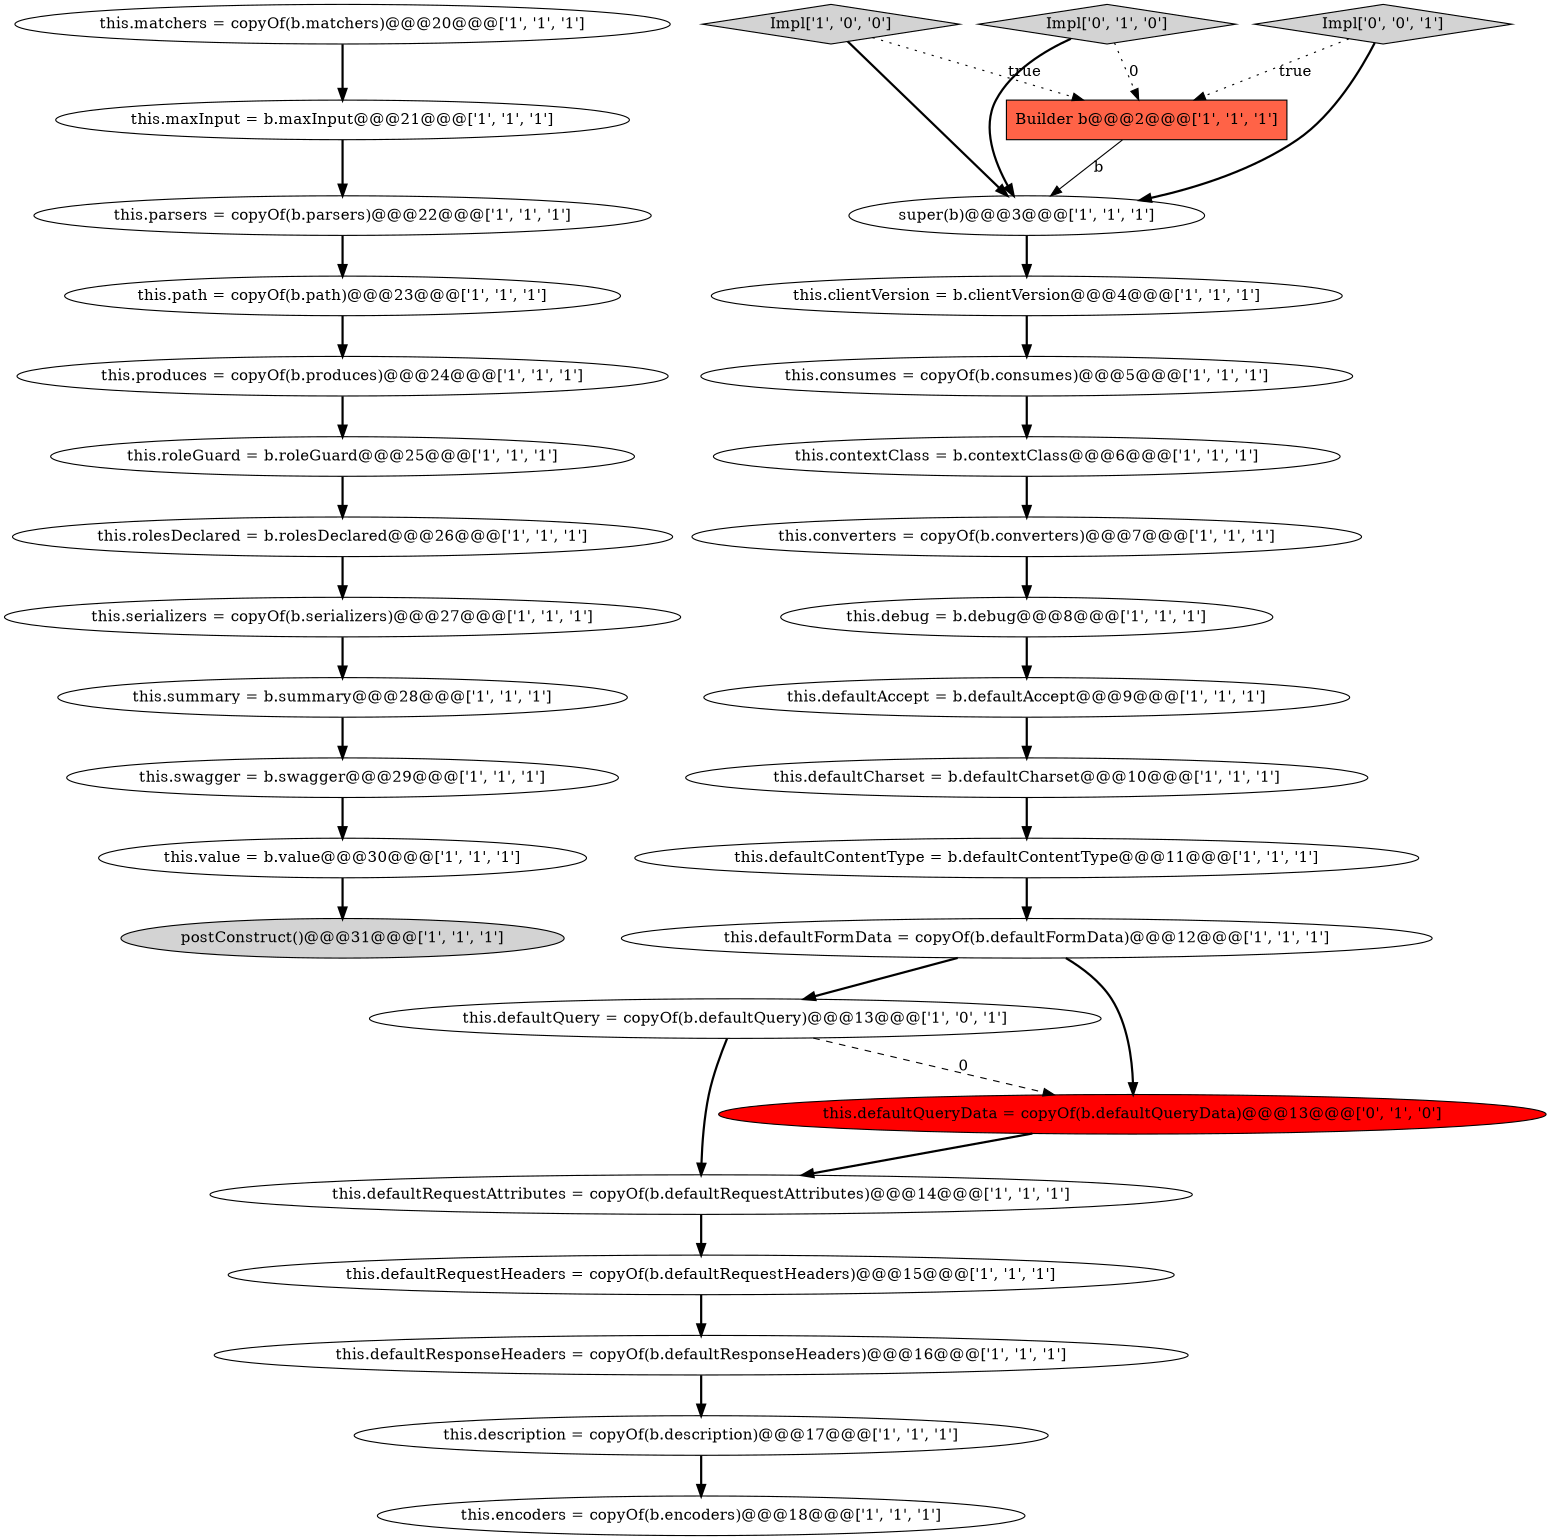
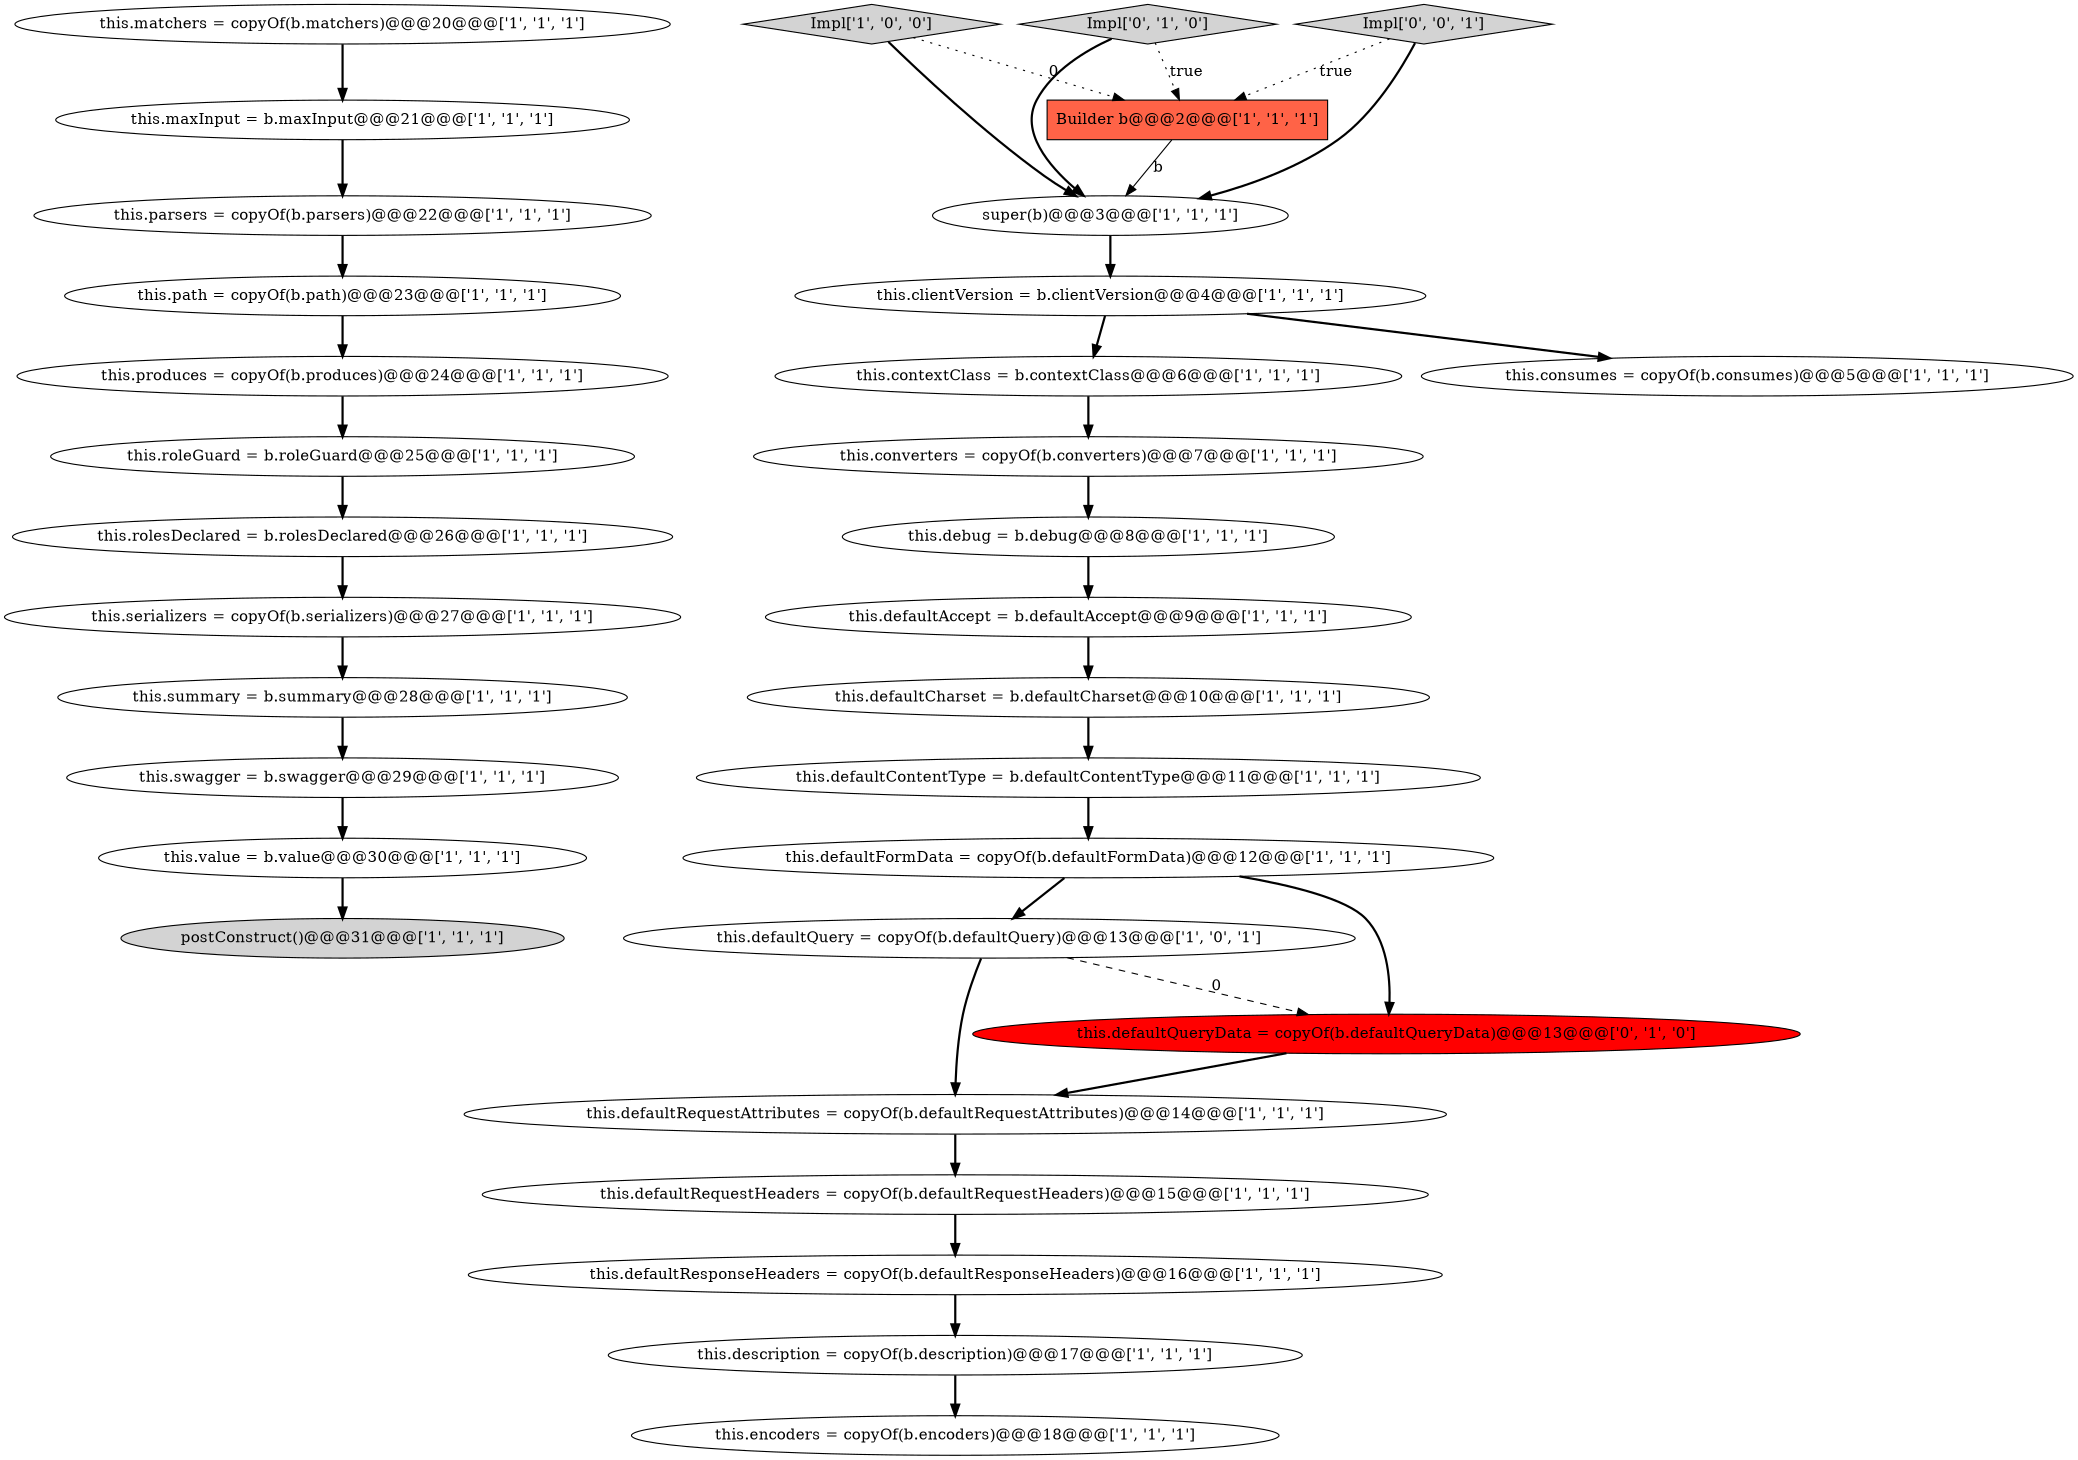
(1025, 72) -> (1054, 72)
(1135, 72) -> (1187, 72)
(1027, 411) -> (1101, 331)
